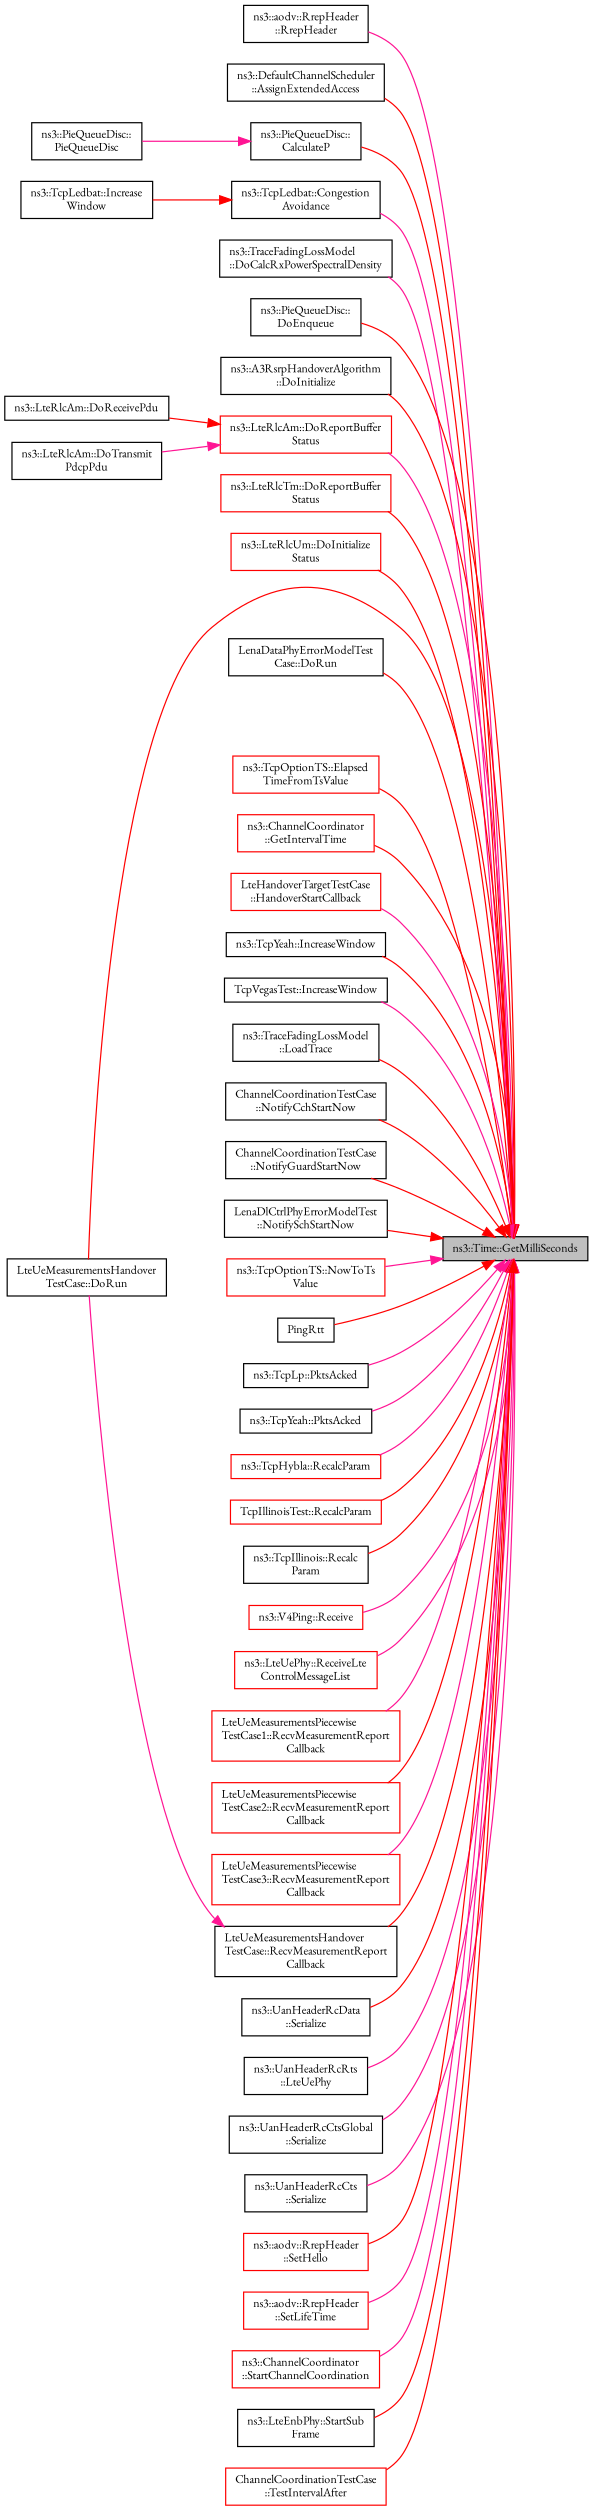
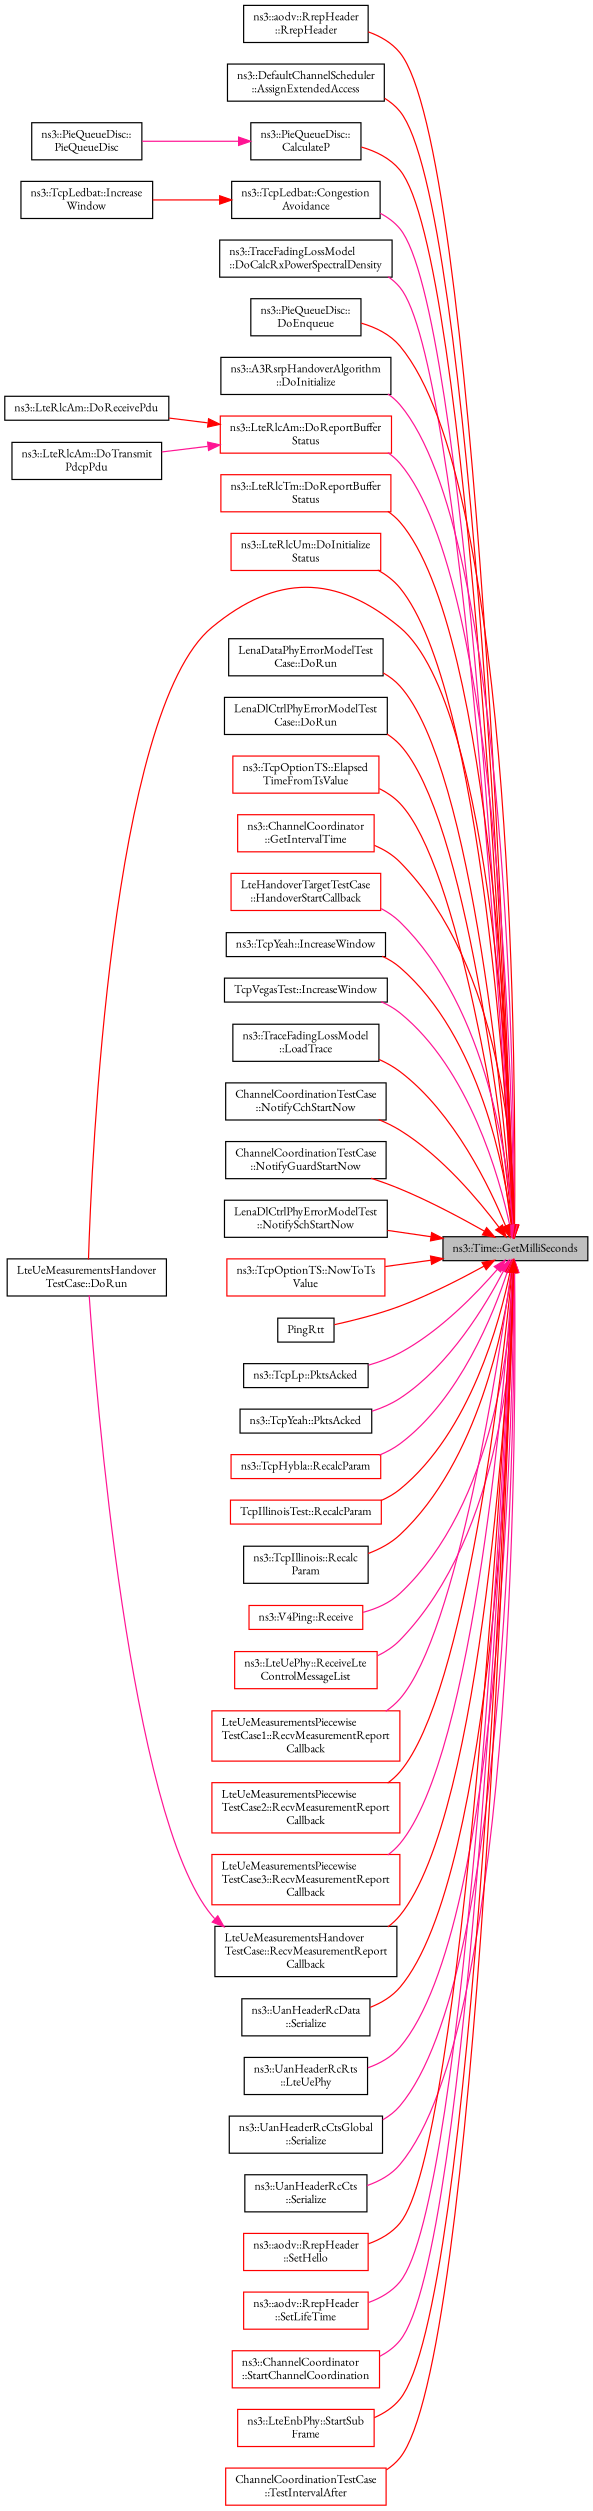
(484, 616) -> (484, 616)
none -> (306, 716)
(496, 799) -> (496, 799)
(408, 1263) -> (408, 1263)
(306, 2428) -> (306, 2428)
